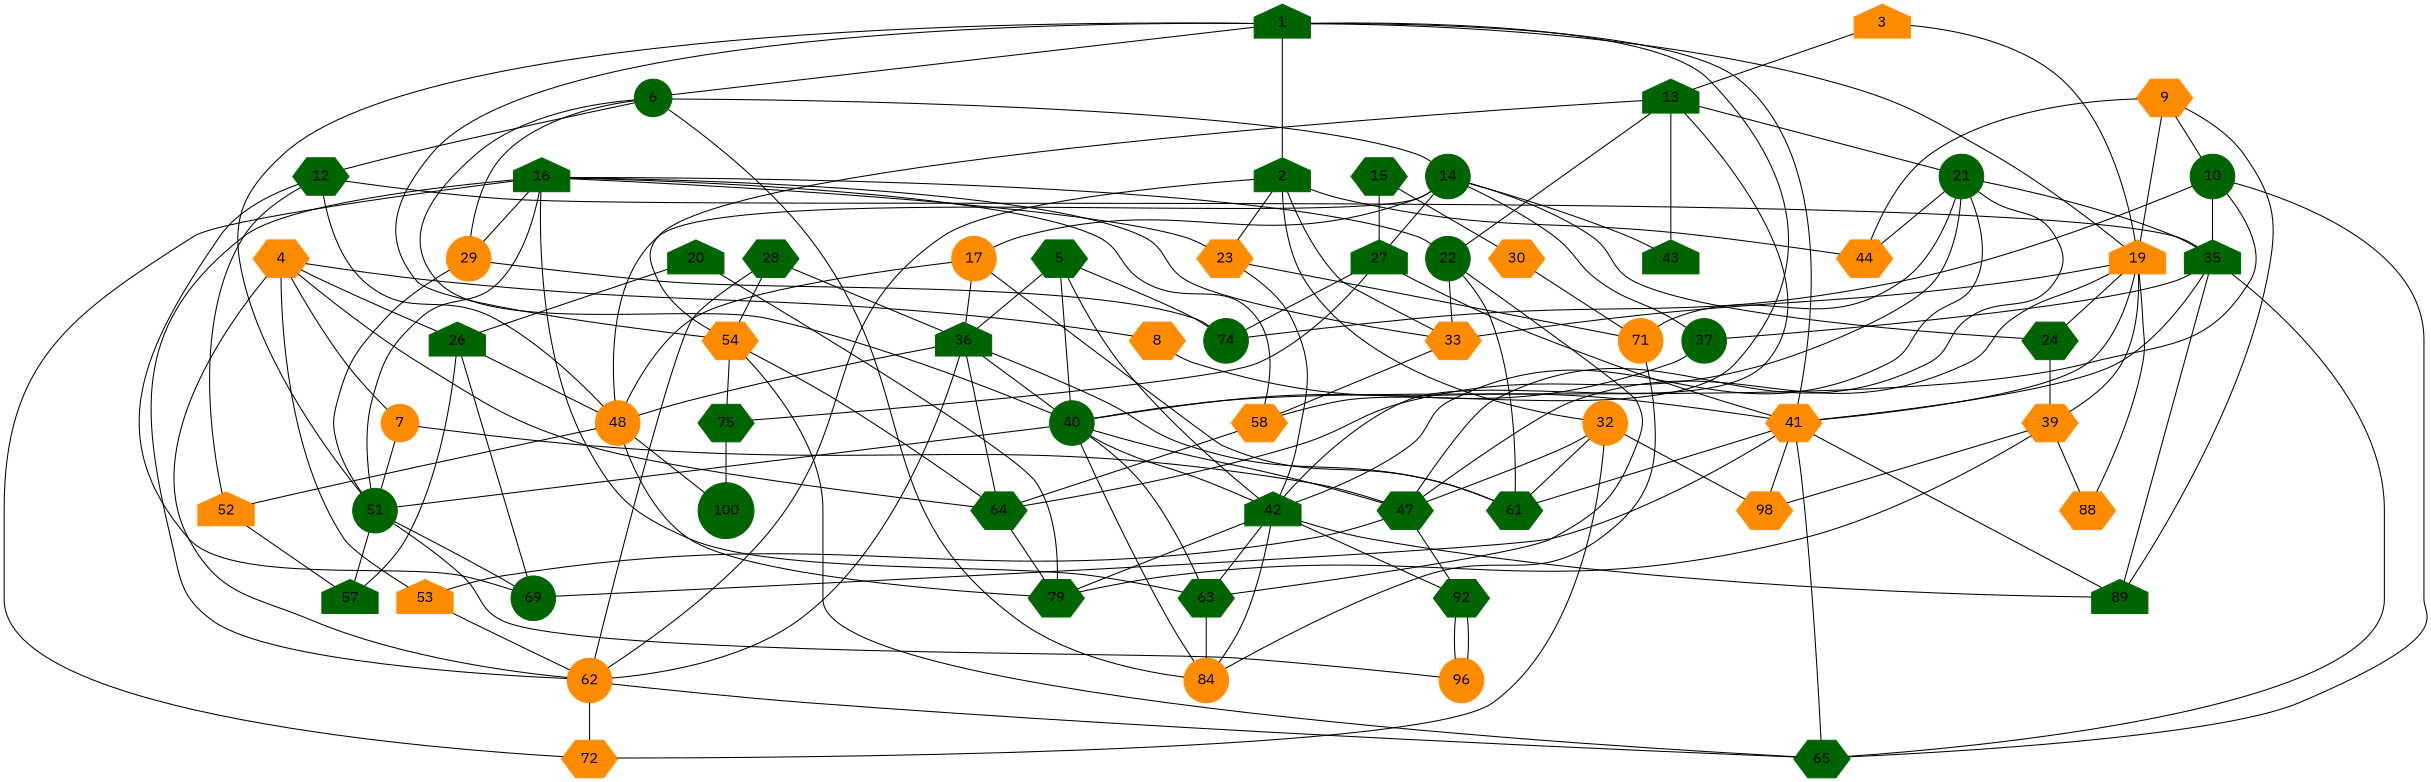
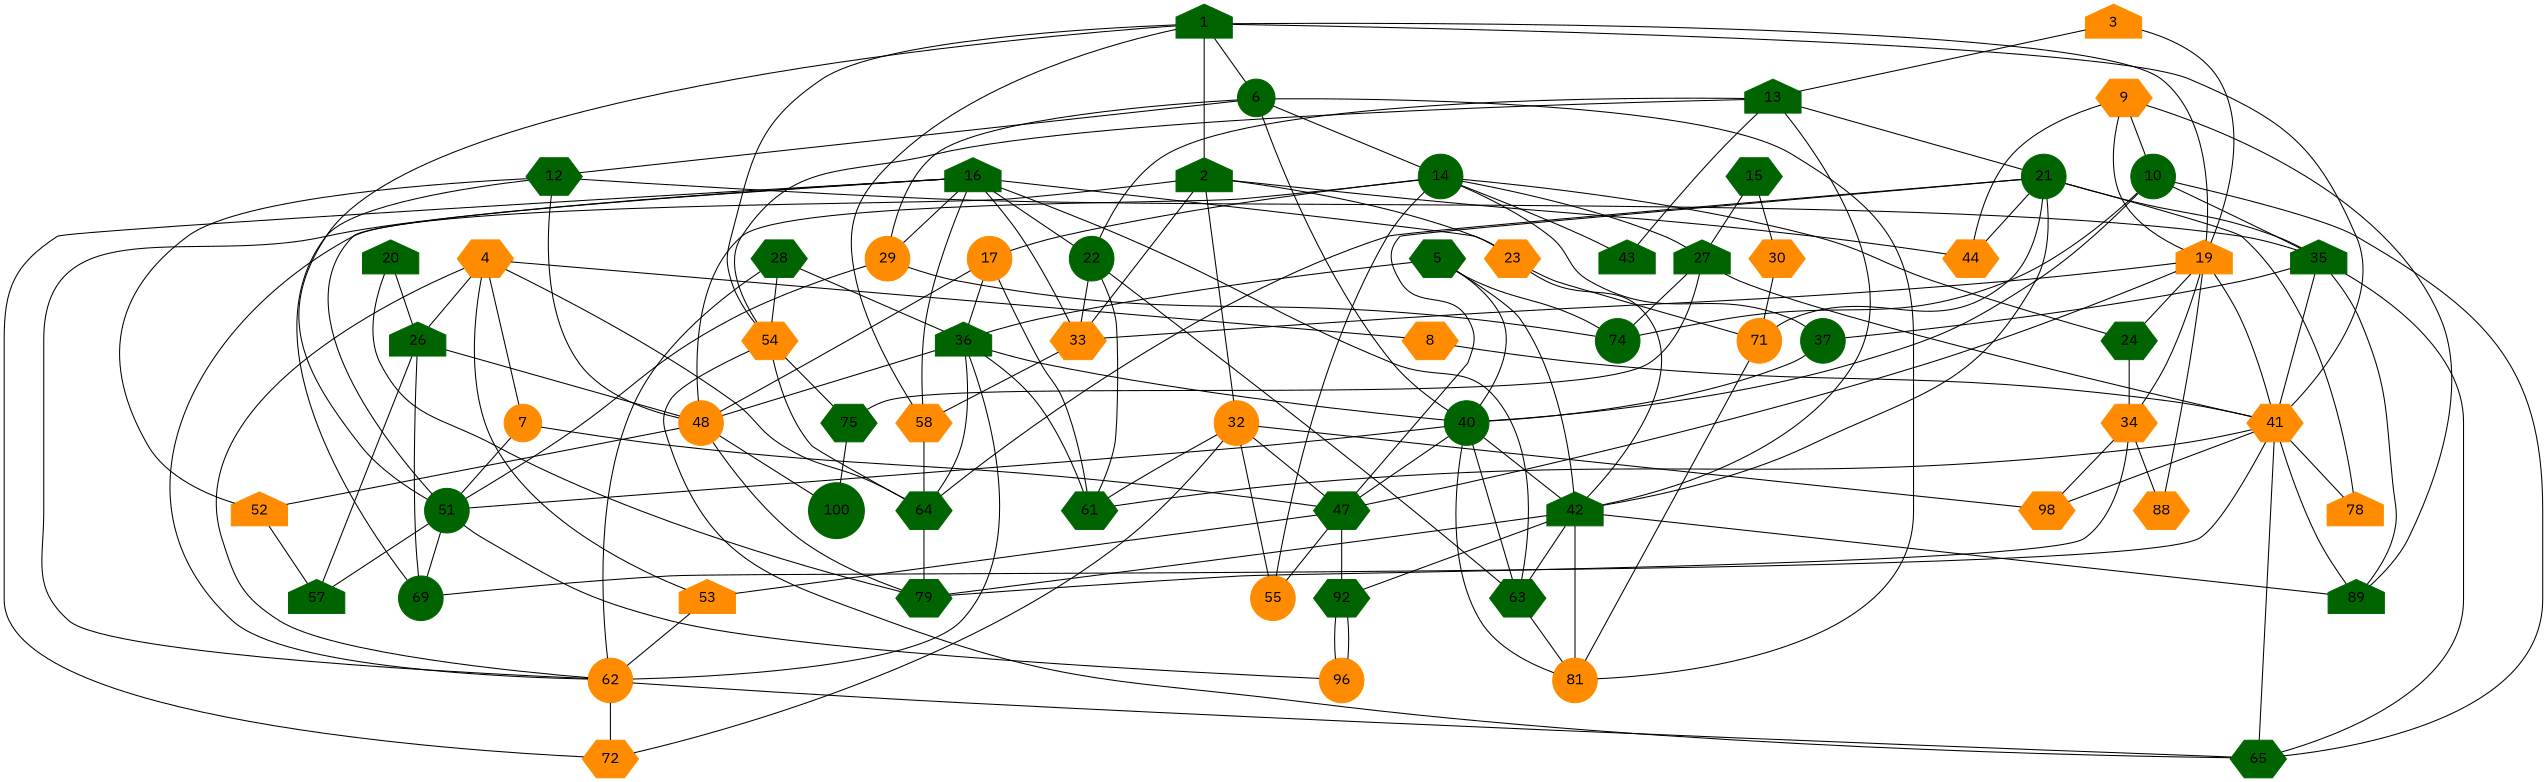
(2050, 423) -> (2129, 423)
none -> (2355, 511)
none -> (1273, 598)
(1206, 680) -> (1575, 680)
